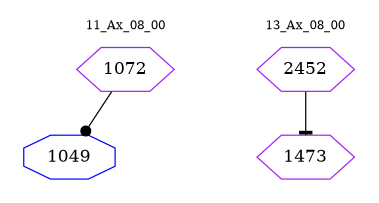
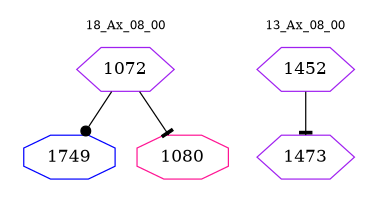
(126, 26) -> (126, 26)
(306, 69) -> (306, 69)
(69, 157) -> (69, 157)
none -> (183, 157)
